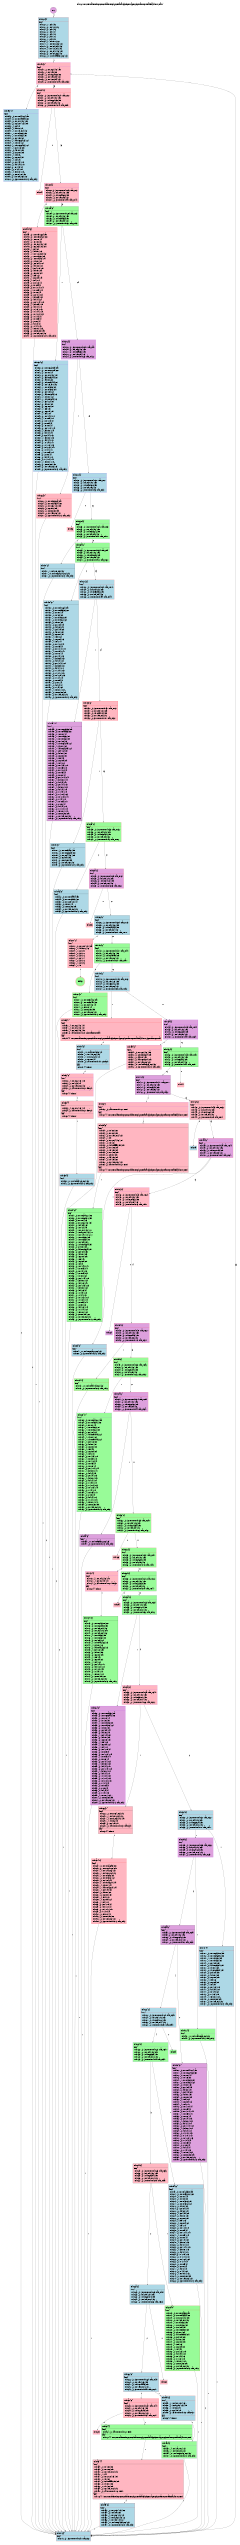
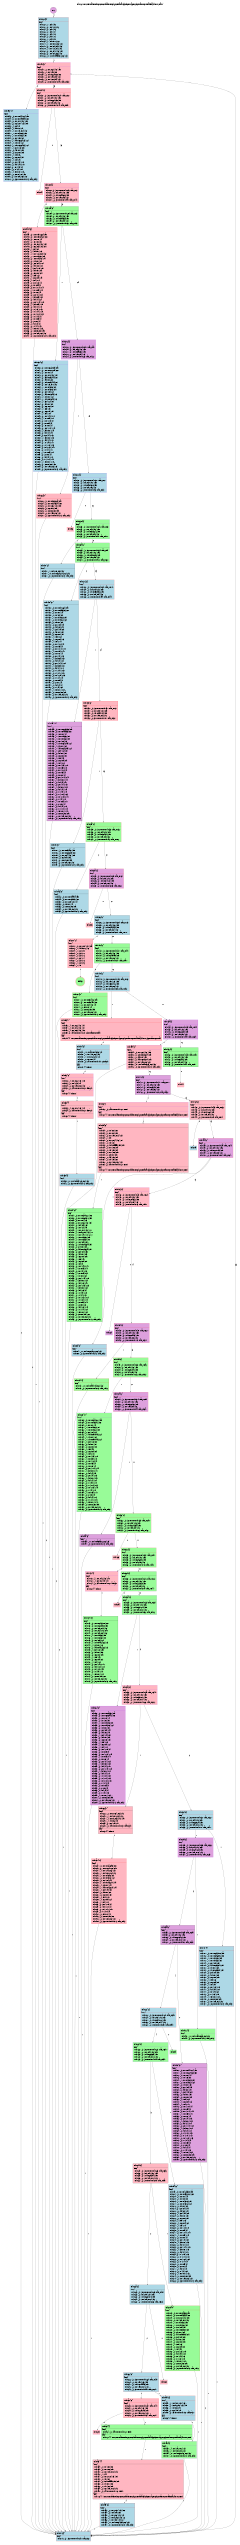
(167, 1071) -> (149, 1072)
